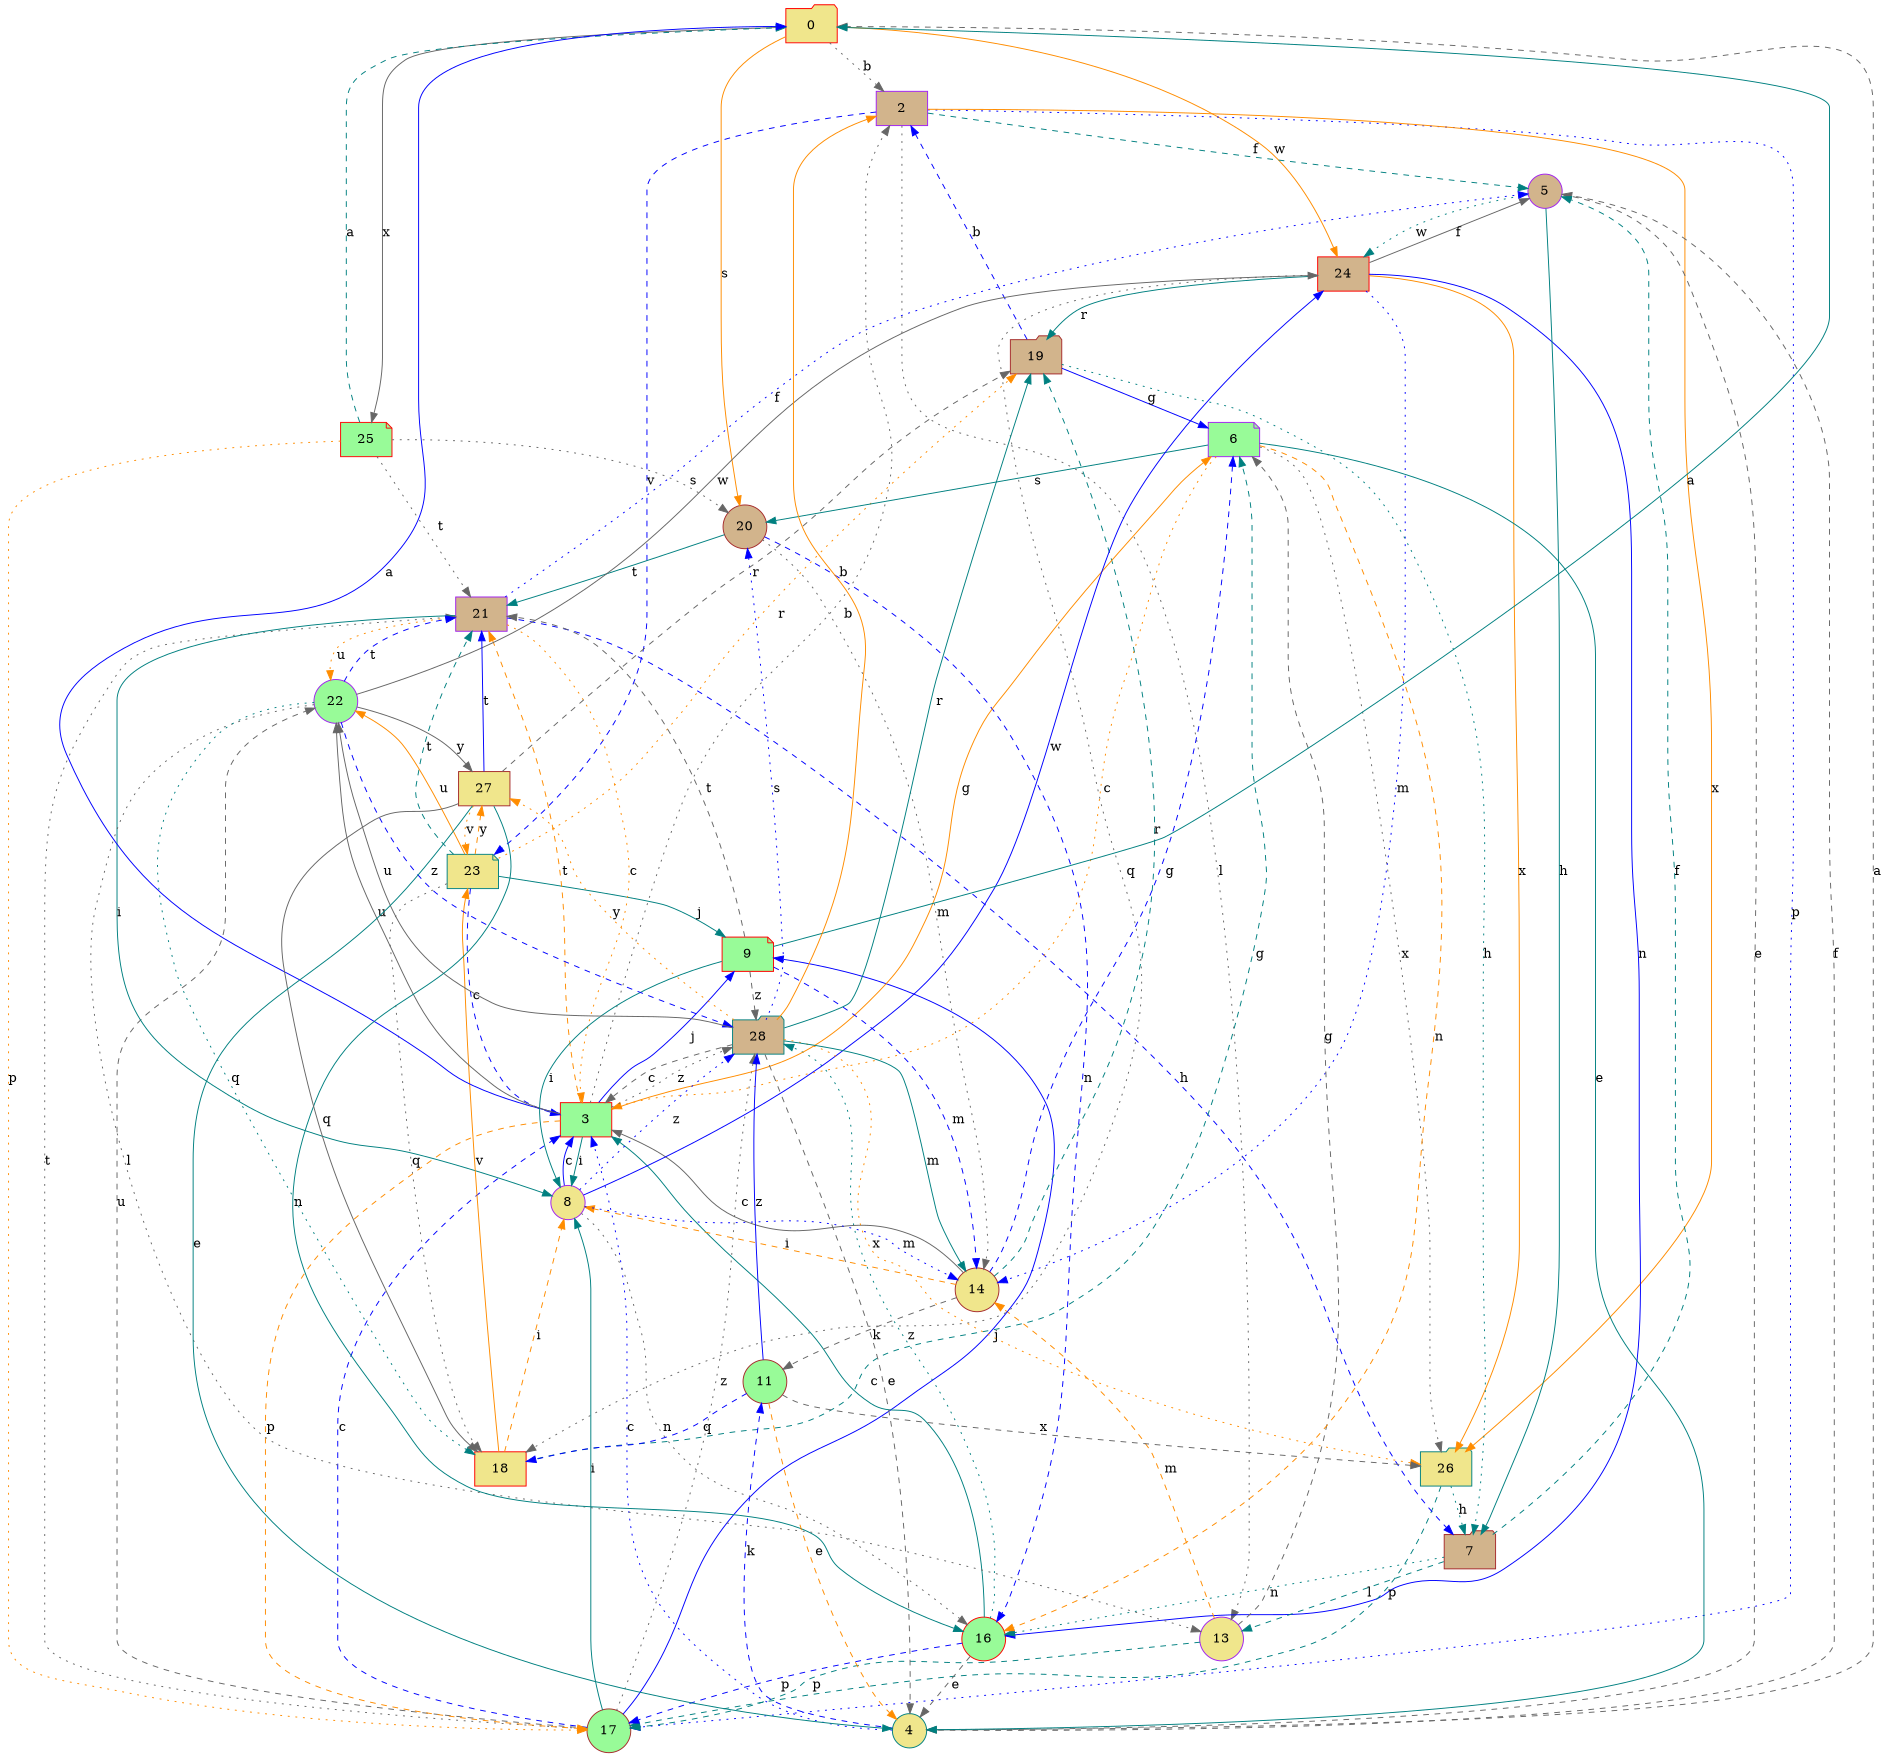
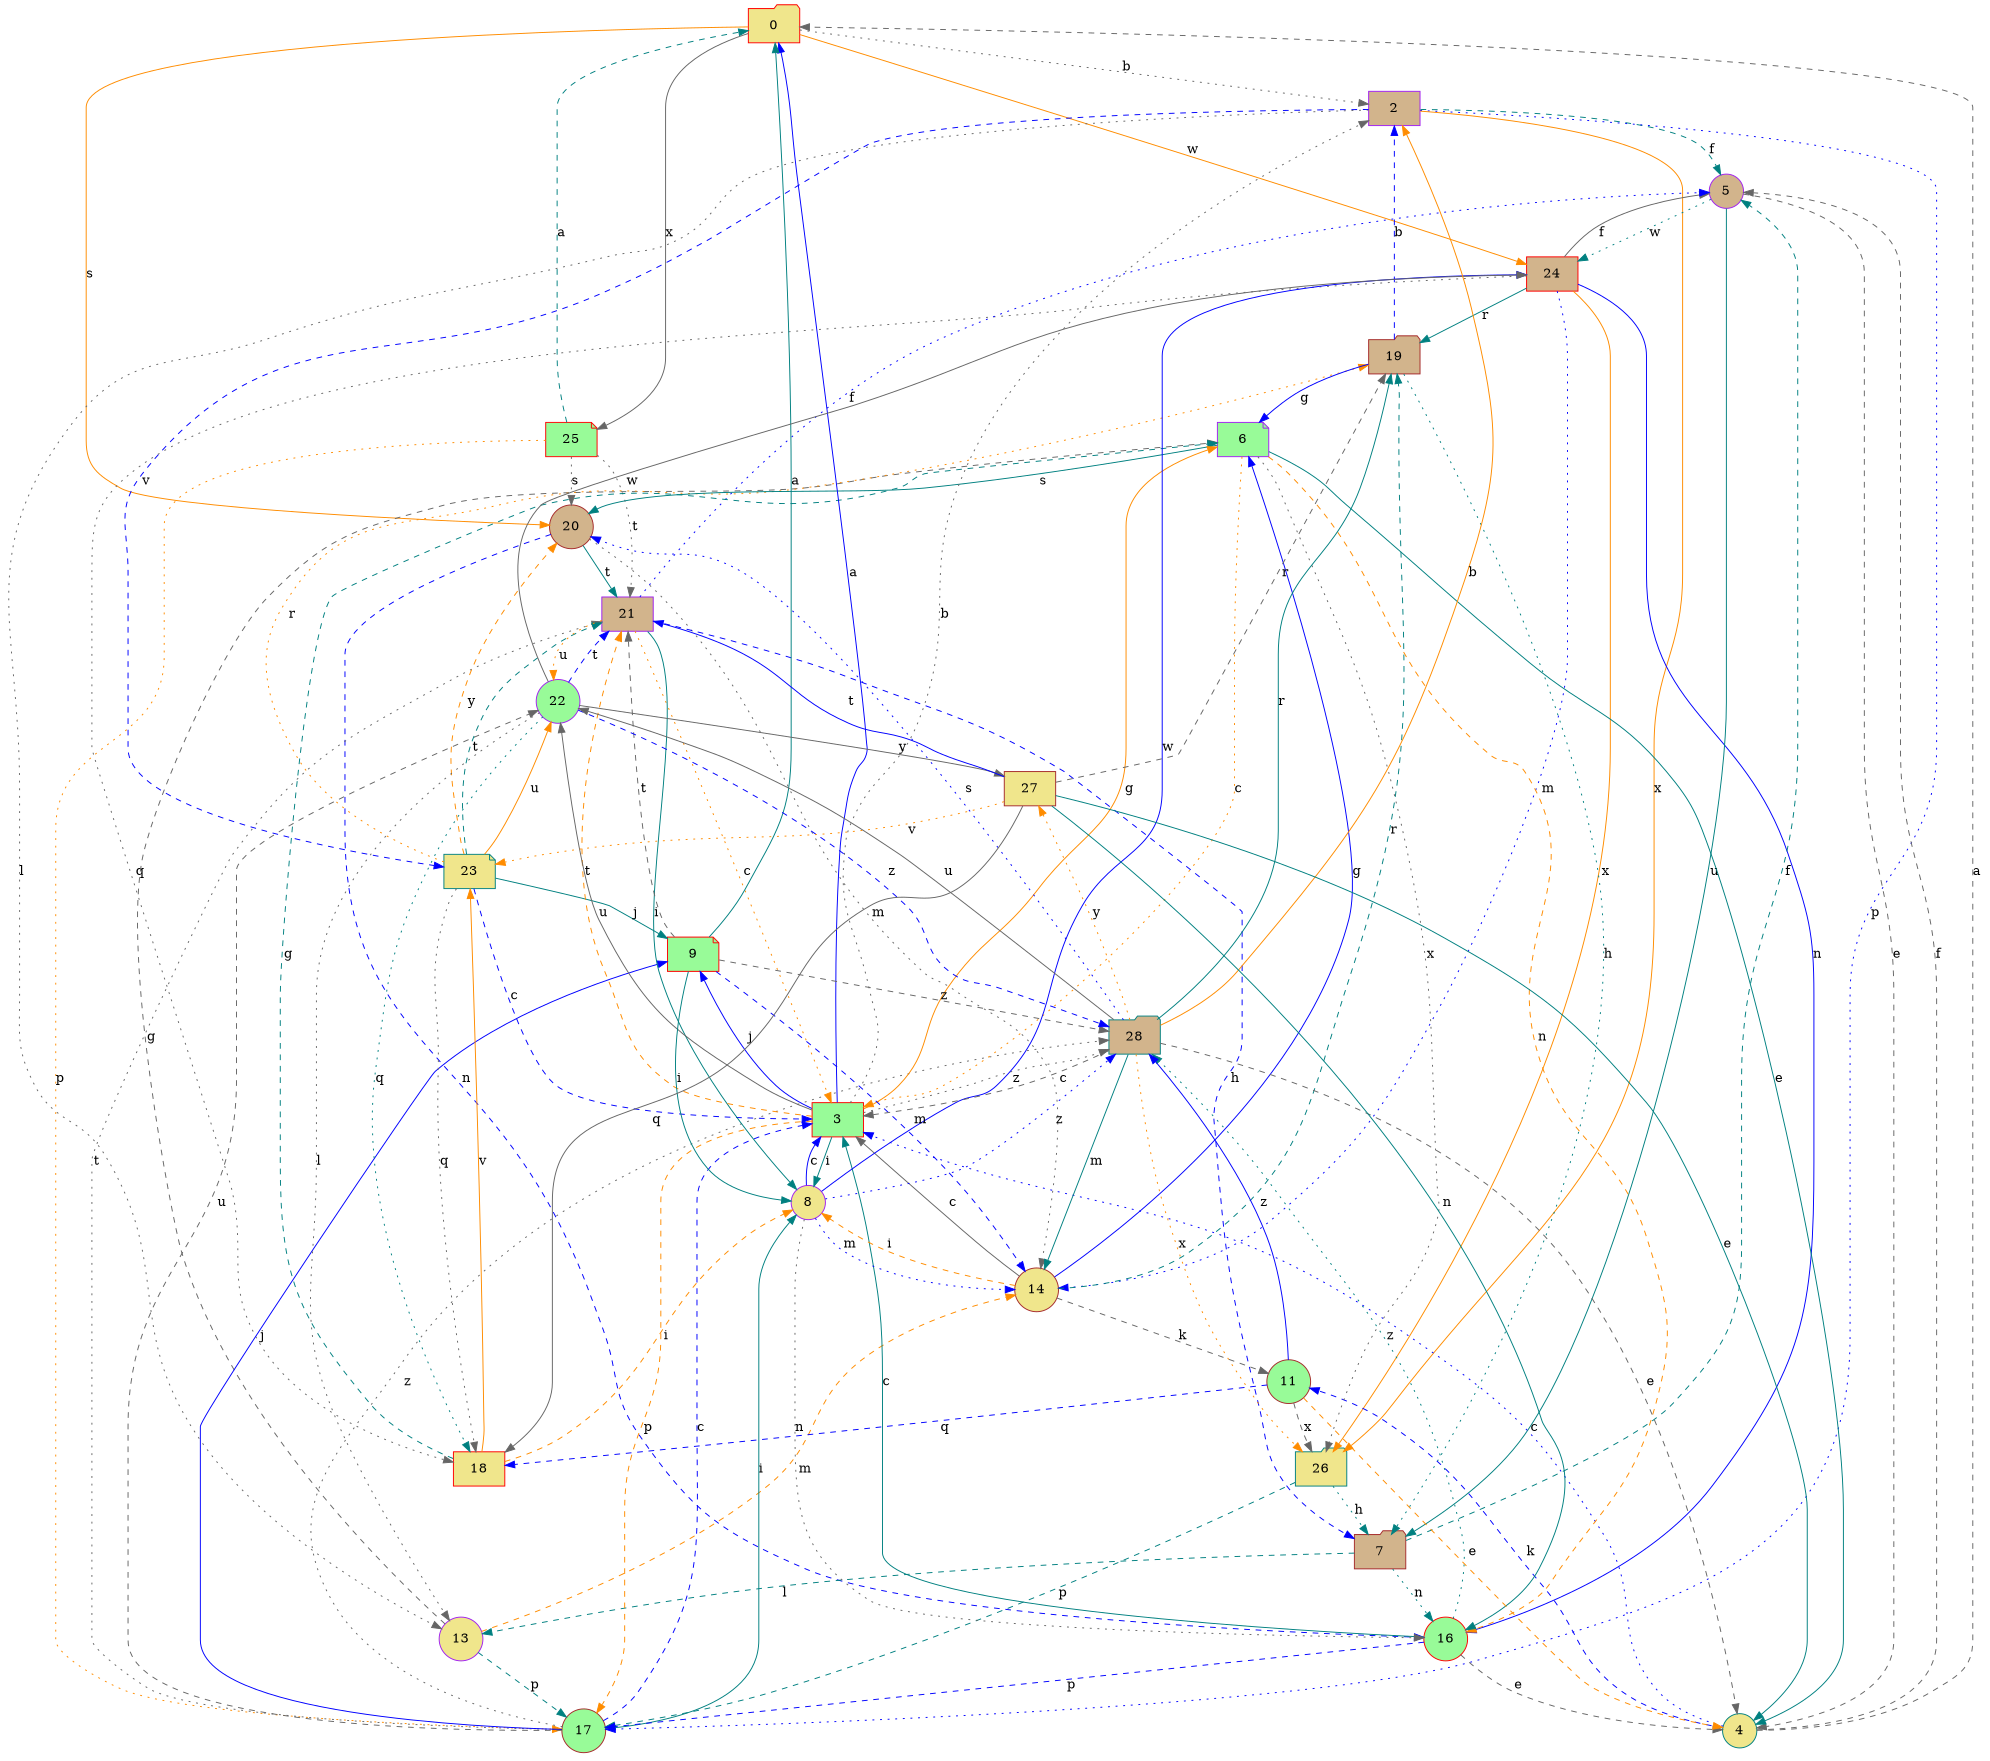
(478, 835) -> (464, 691)
(1162, 863) -> (1348, 922)
(1564, 871) -> (1715, 871)
